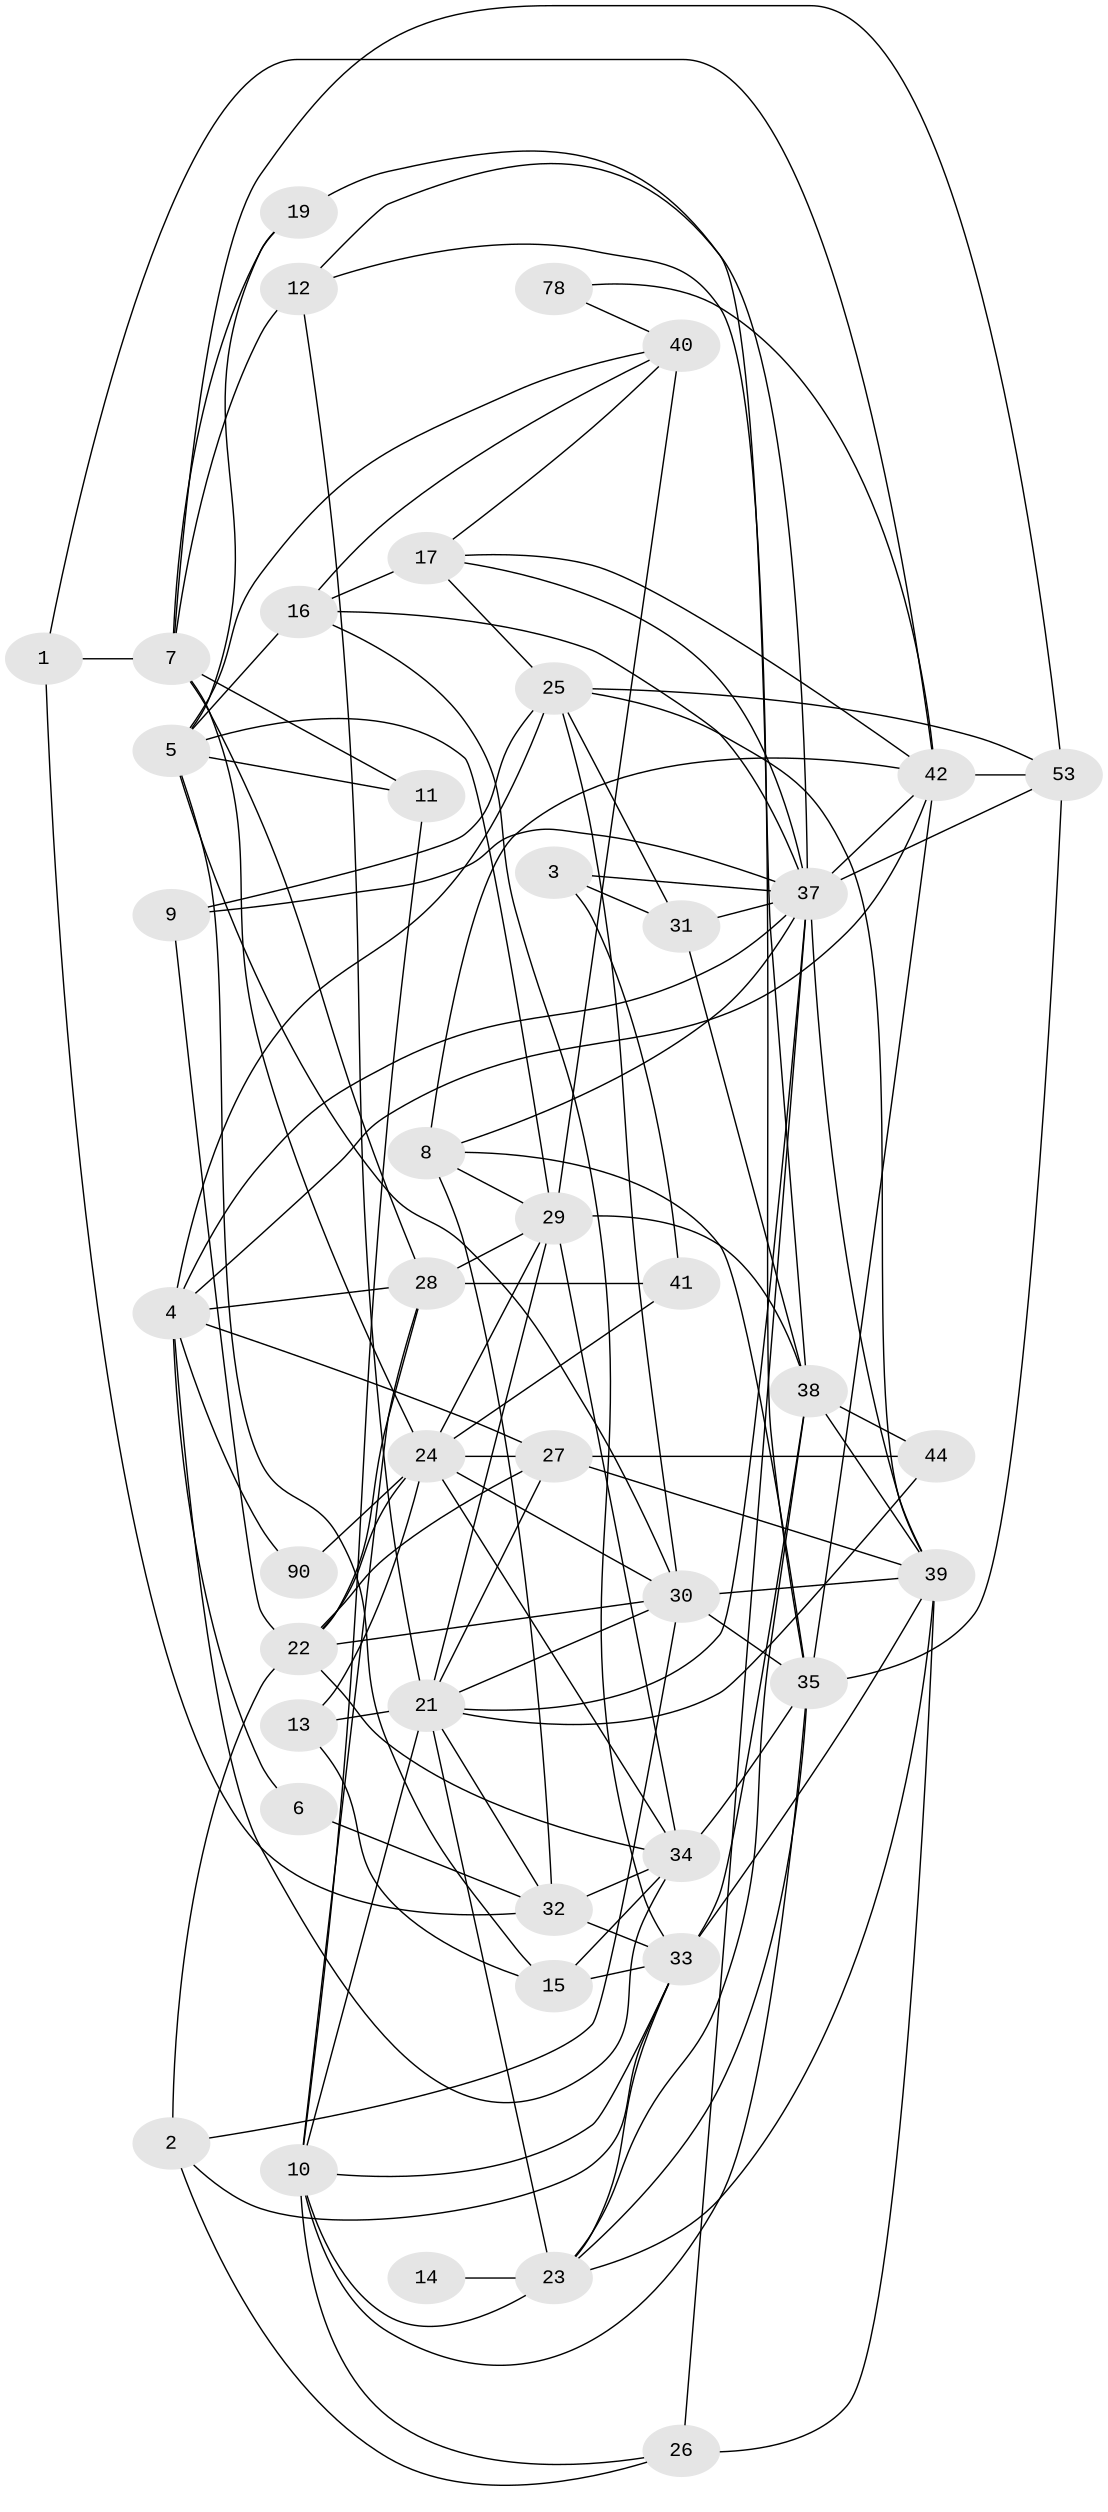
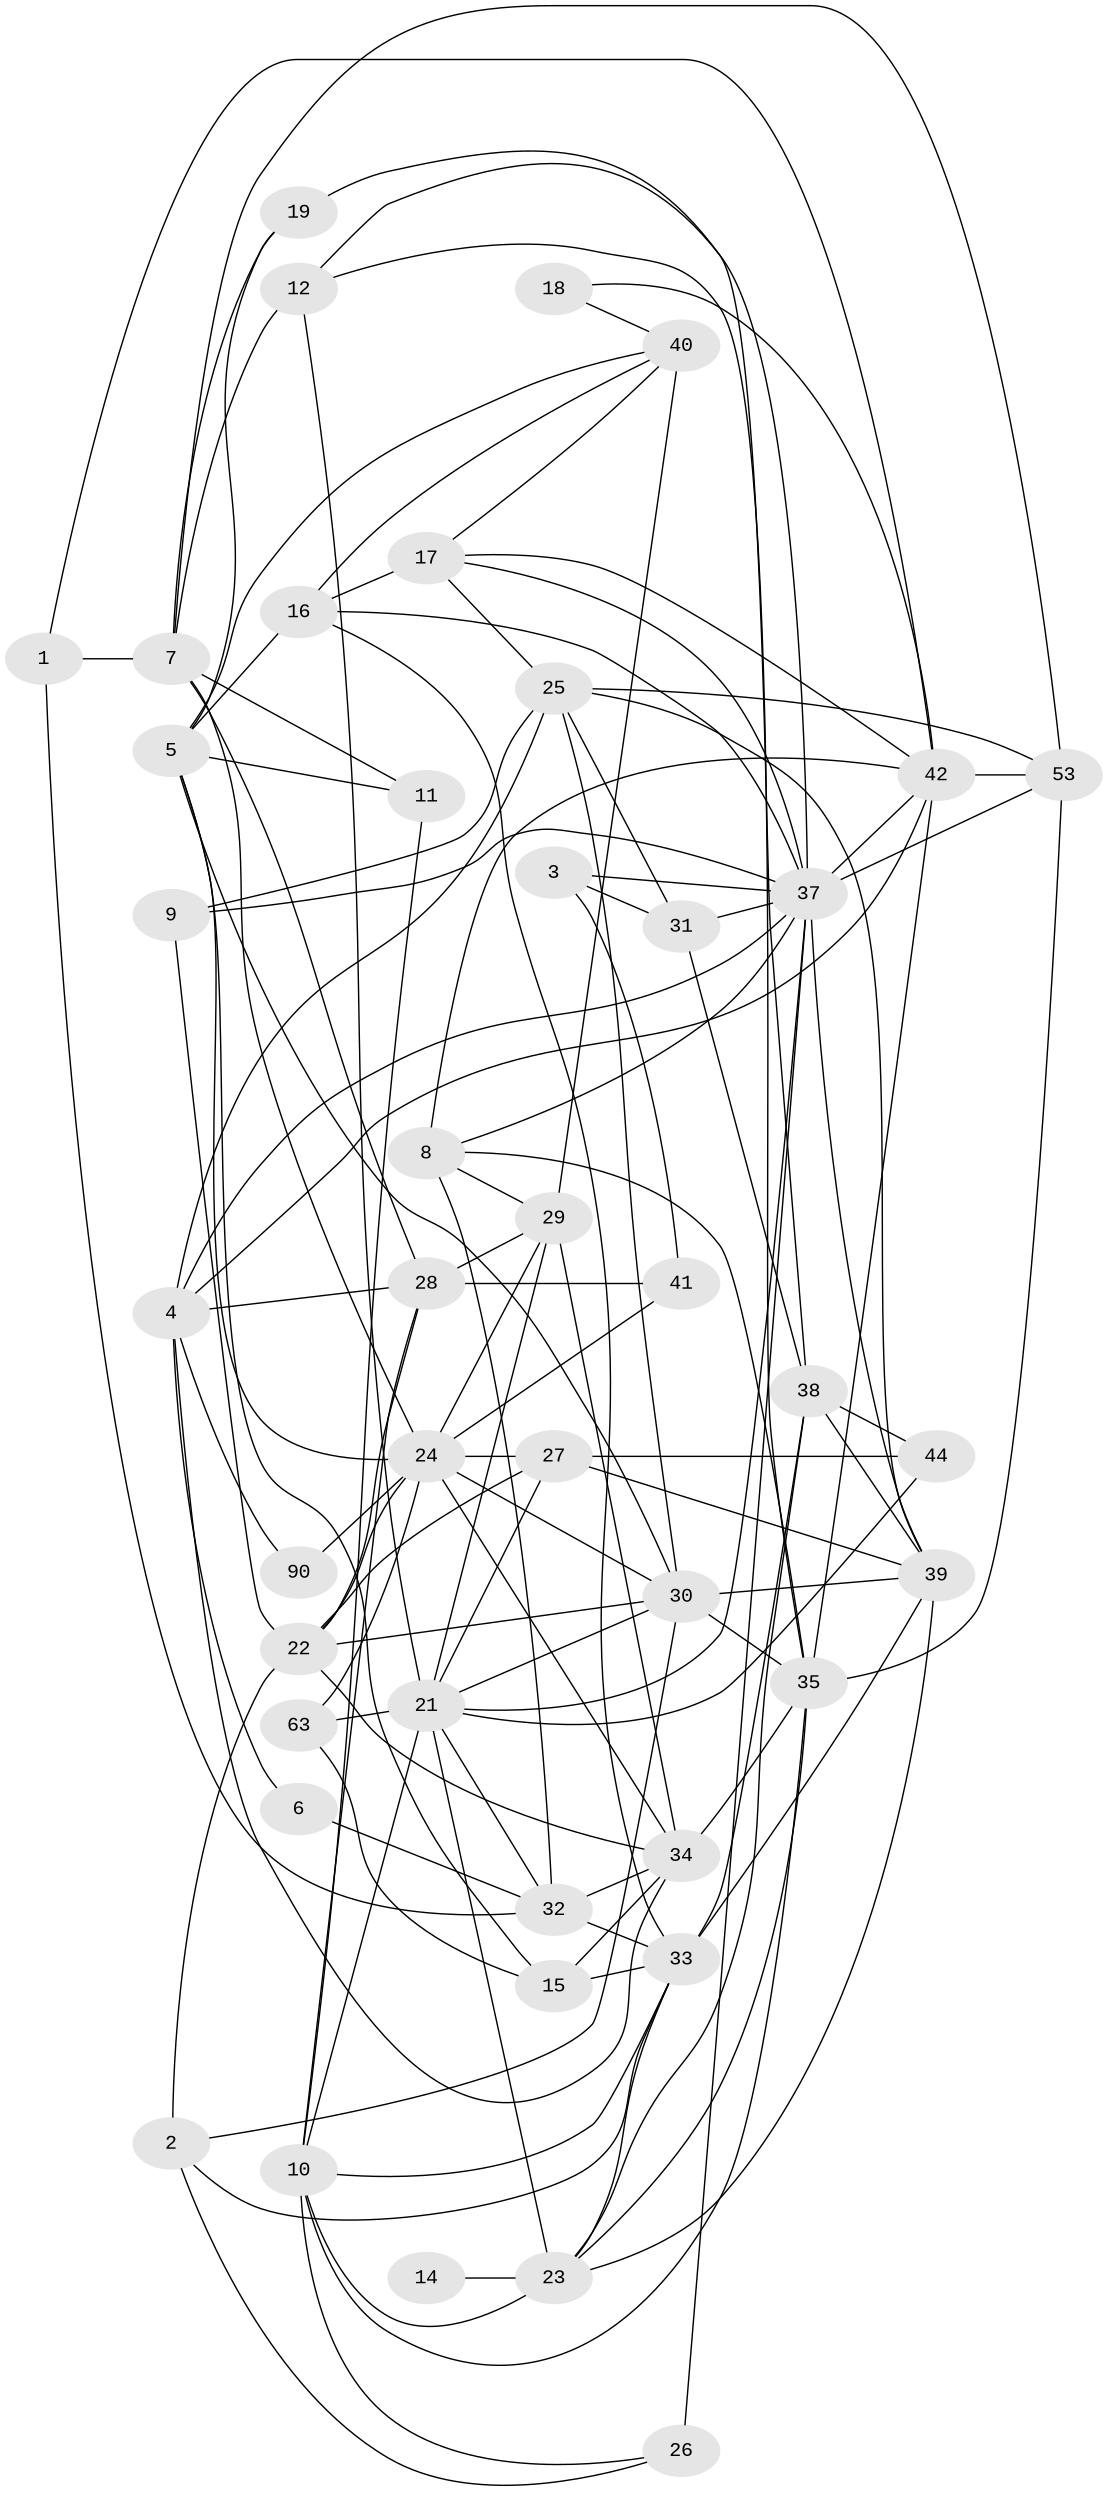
(554, 289) -> (554, 289)
(476, 789) -> (214, 1188)
(736, 1259) -> none
(357, 1377) -> none
(299, 1726) -> (299, 1726)
(904, 2076) -> none
